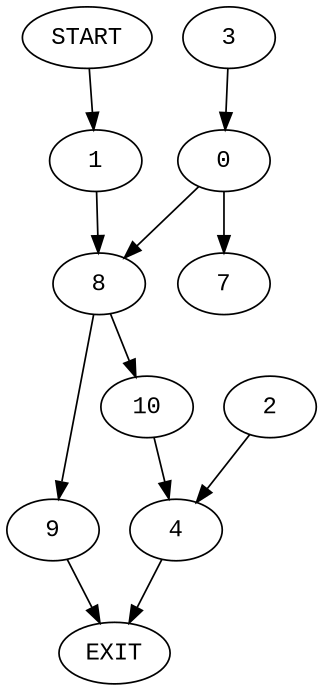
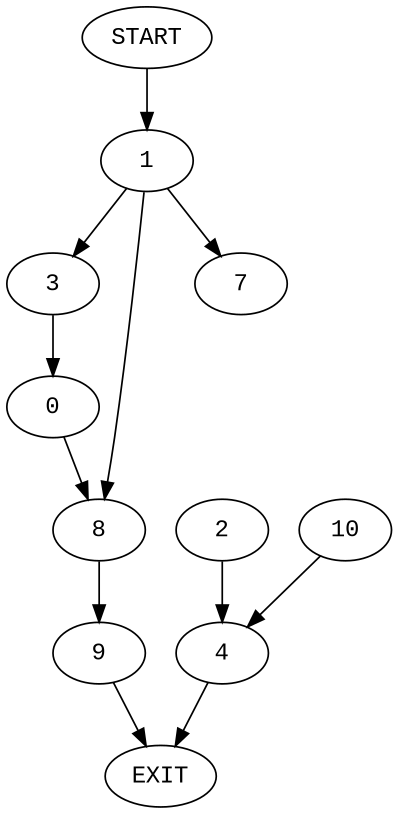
(224, 214) -> (189, 216)
none -> (105, 216)
(120, 337) -> none
